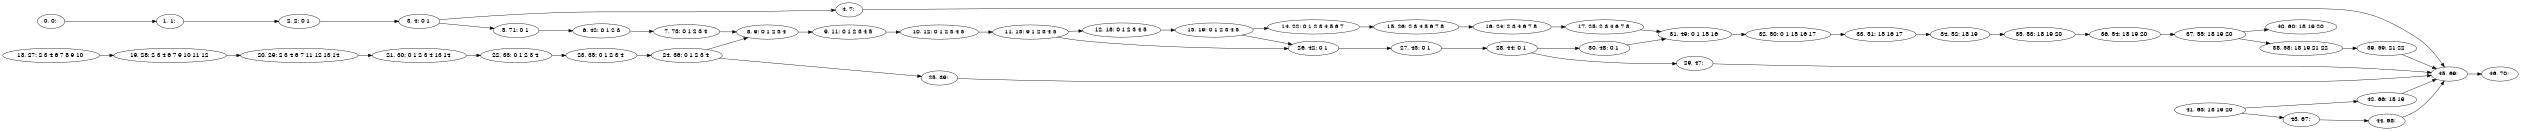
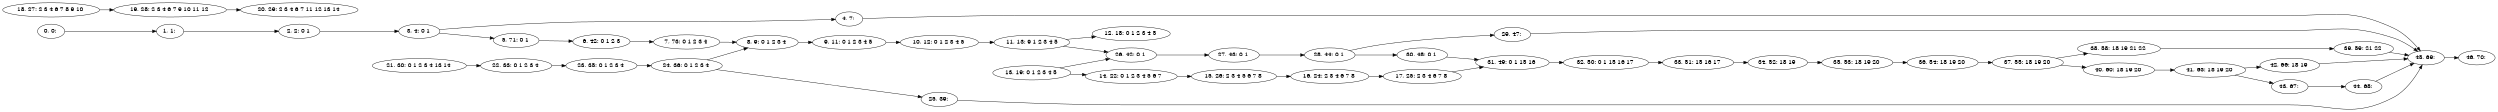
(1166, 30) -> none
(363, 55) -> none
none -> (2163, 70)
